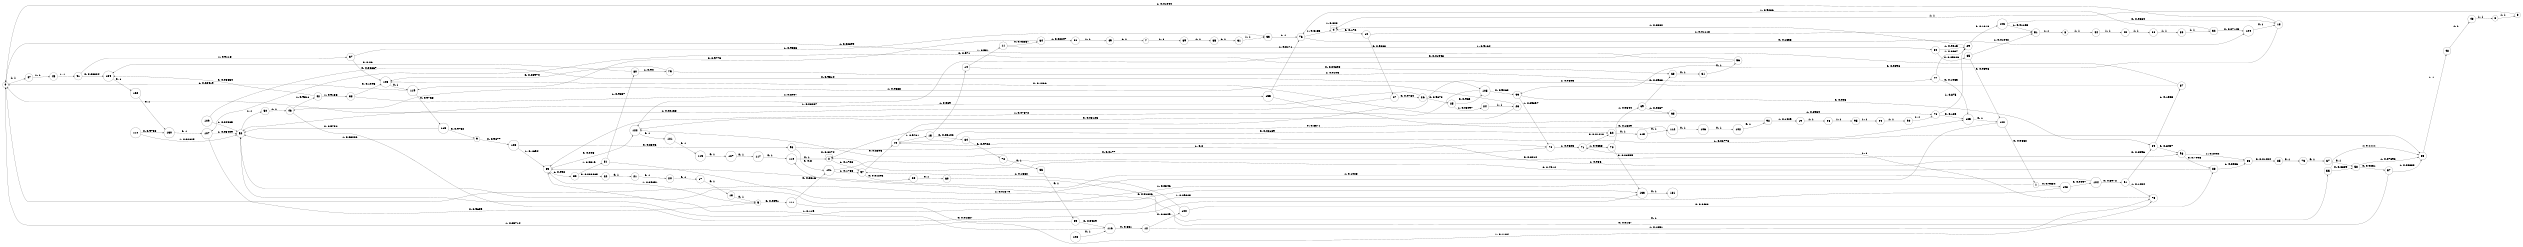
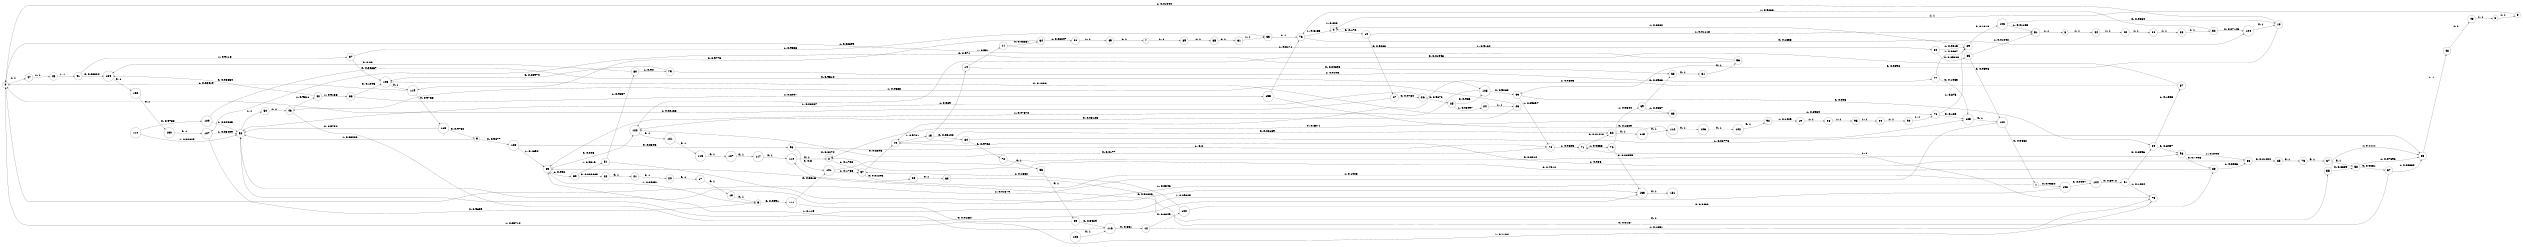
(152, 133) -> (170, 124)
